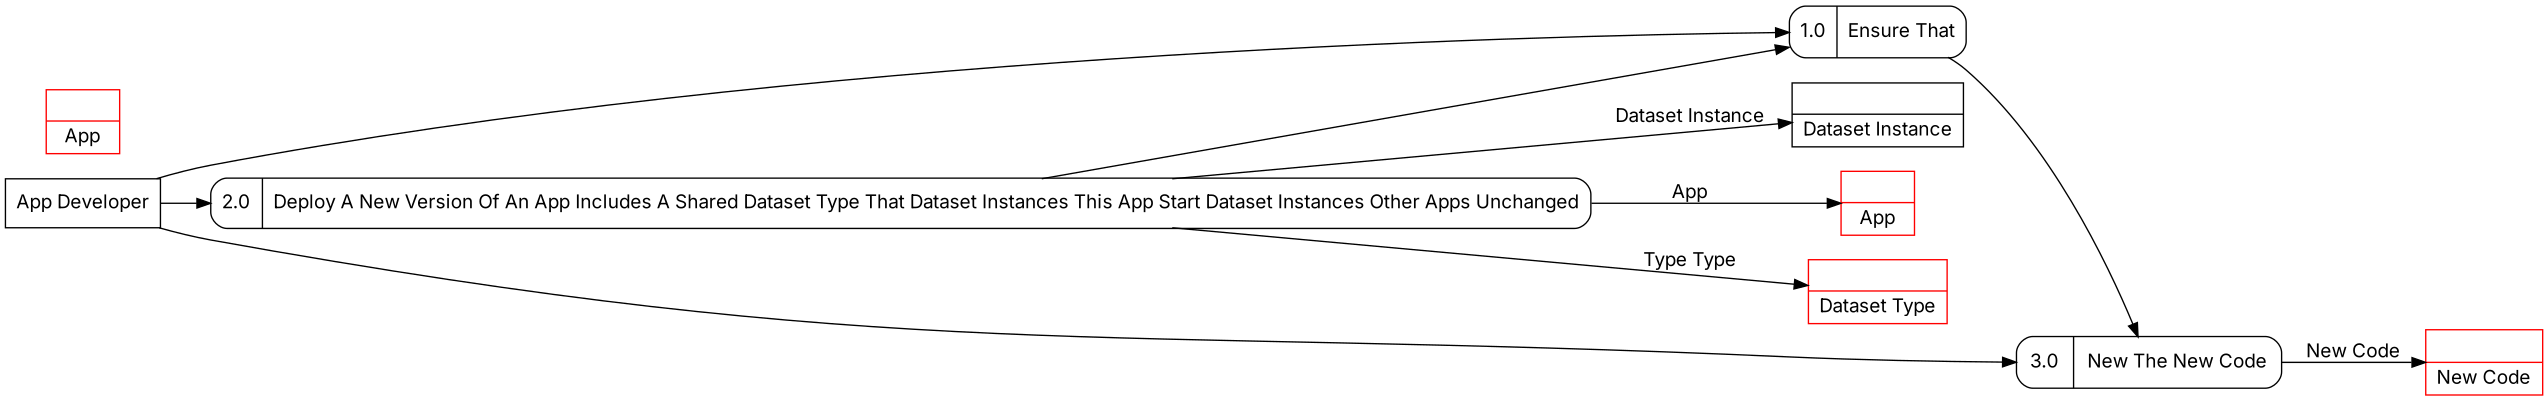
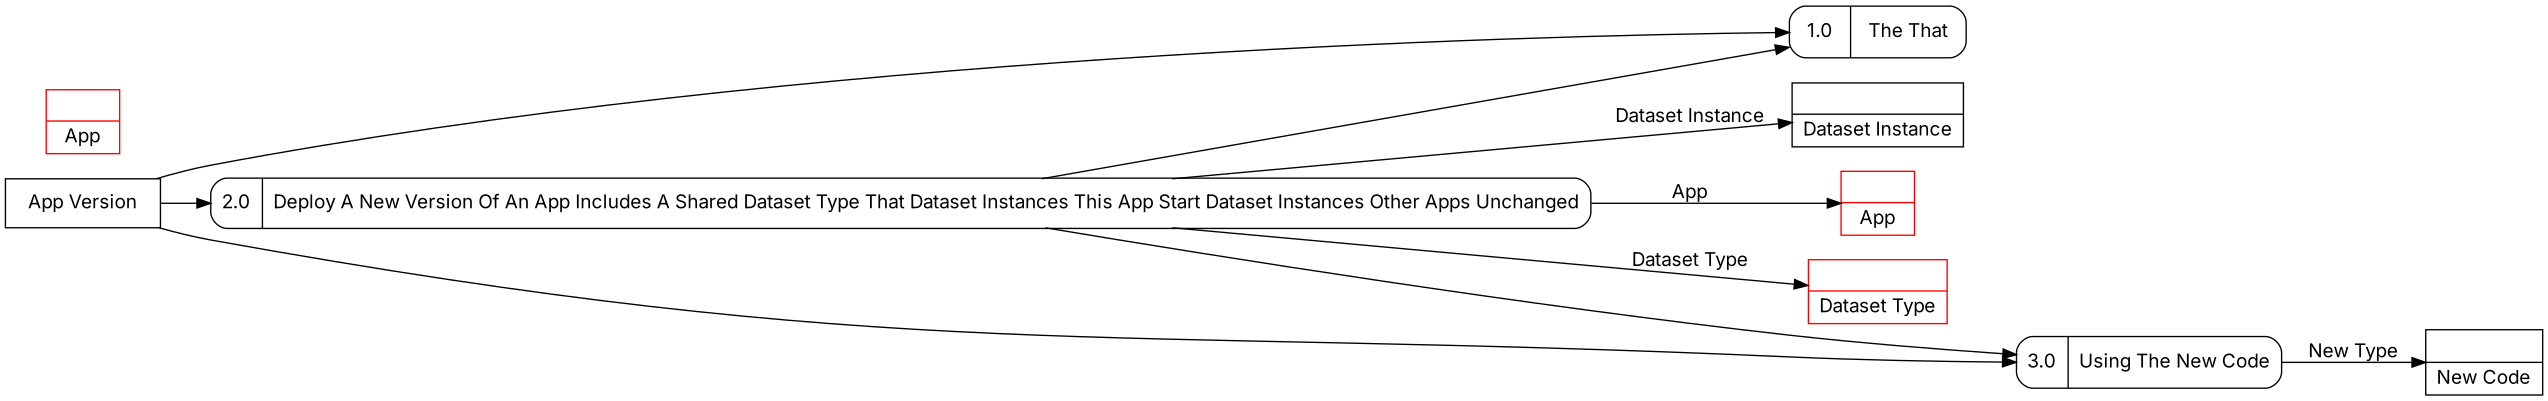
(1902, 31) -> (1908, 31)
(2057, 179) -> (1523, 301)
(83, 203) -> (83, 203)
(1690, 261) -> (1690, 261)
(2354, 352) -> (2354, 352)
(2178, 362) -> (2175, 362)
(2484, 362) -> (2484, 362)
